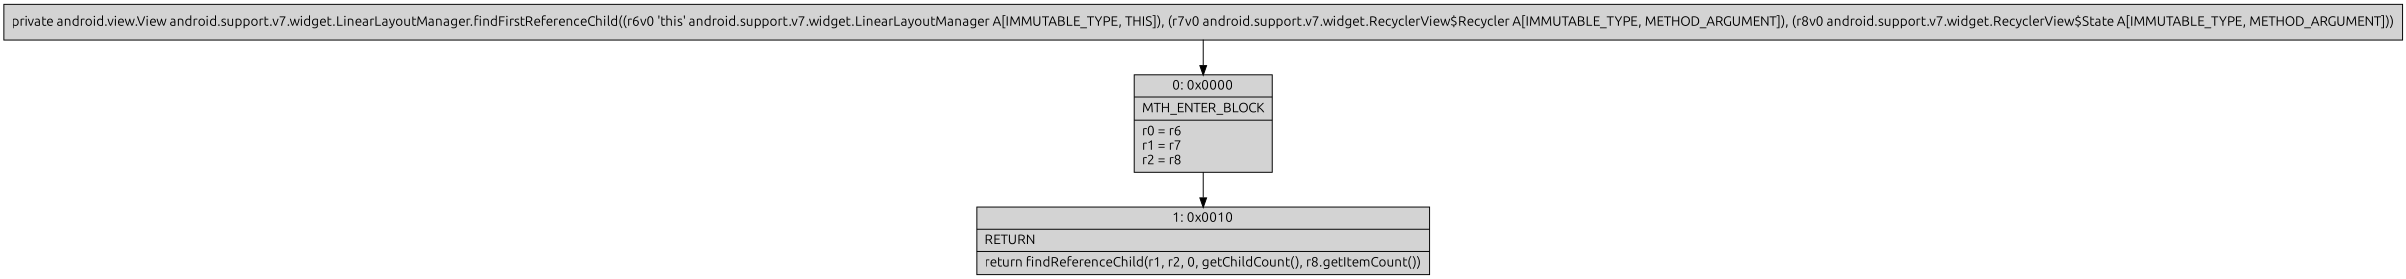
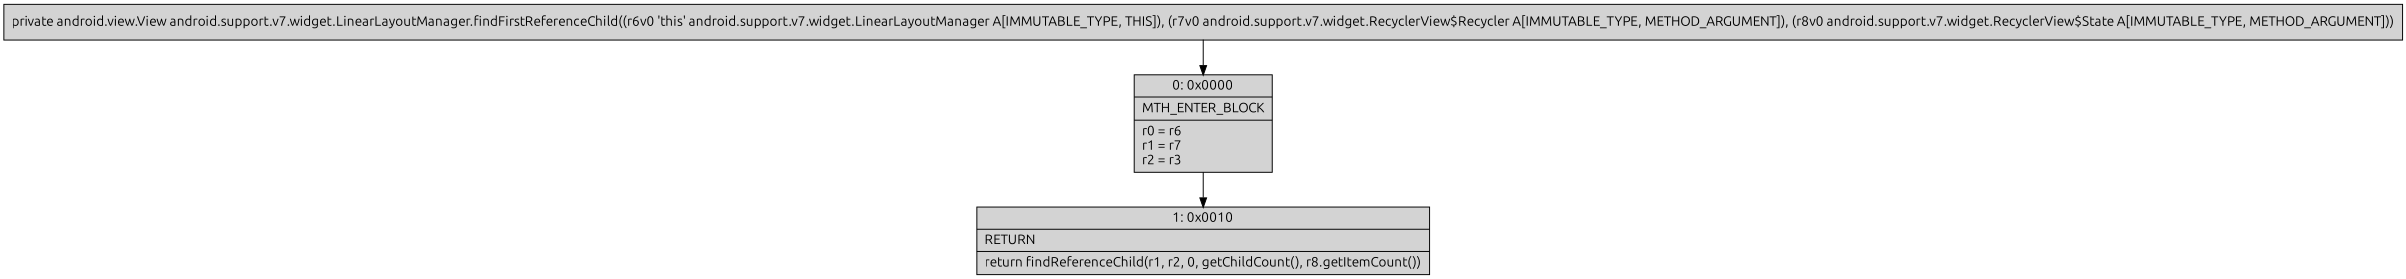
(1162, 160) -> (1162, 160)
